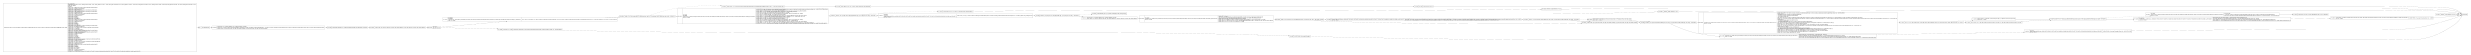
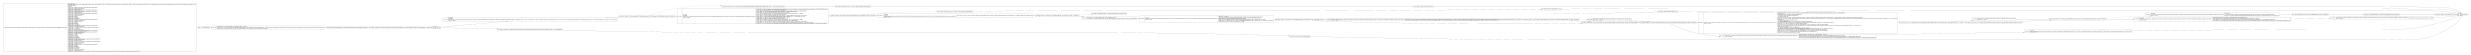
none -> (2382, 14)
